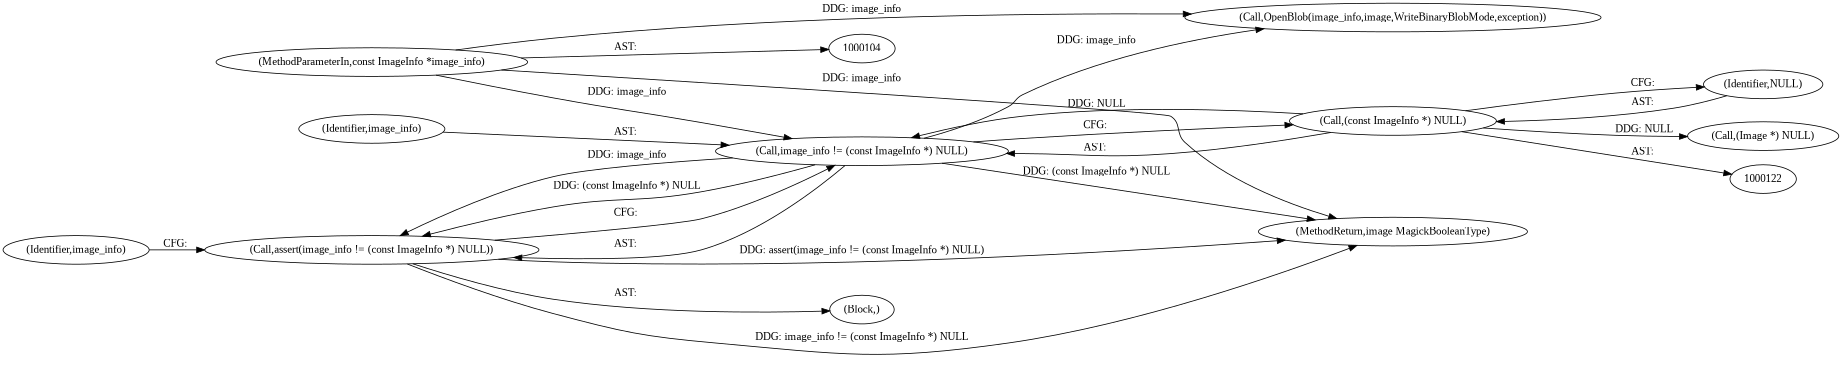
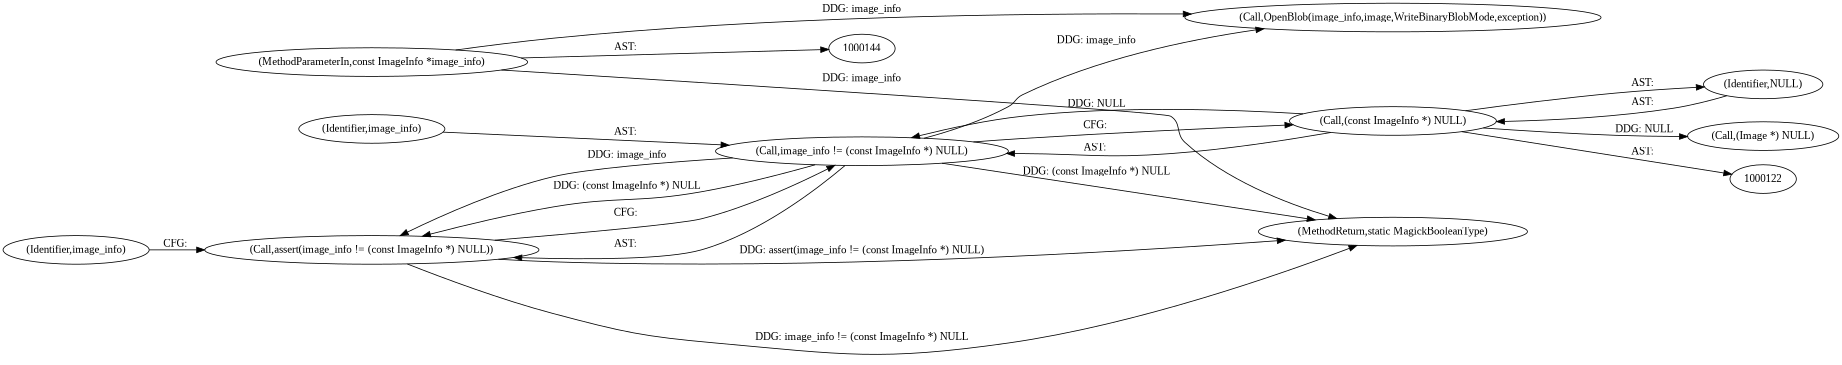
(862, 49) -> (862, 49)
(1644, 83) -> (1644, 83)
(610, 108) -> none
(1393, 232) -> (1393, 232)
(862, 310) -> none
